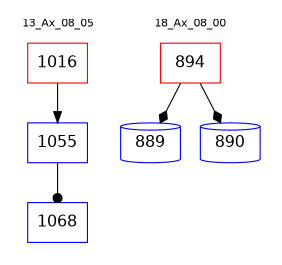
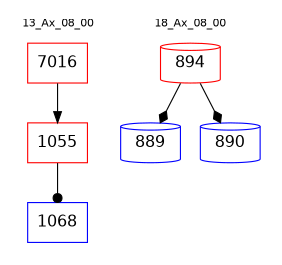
(58, 24) -> (58, 24)
(58, 63) -> (58, 63)
(190, 63) -> (190, 63)
(58, 143) -> (58, 143)
